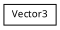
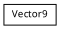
(30, 15) -> (30, 15)
